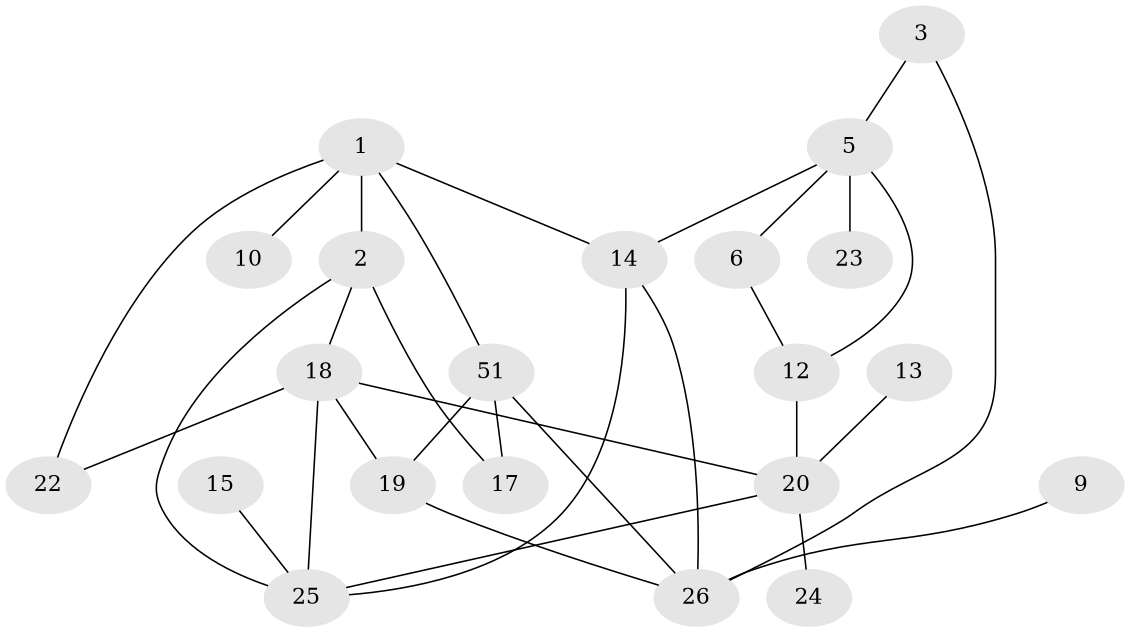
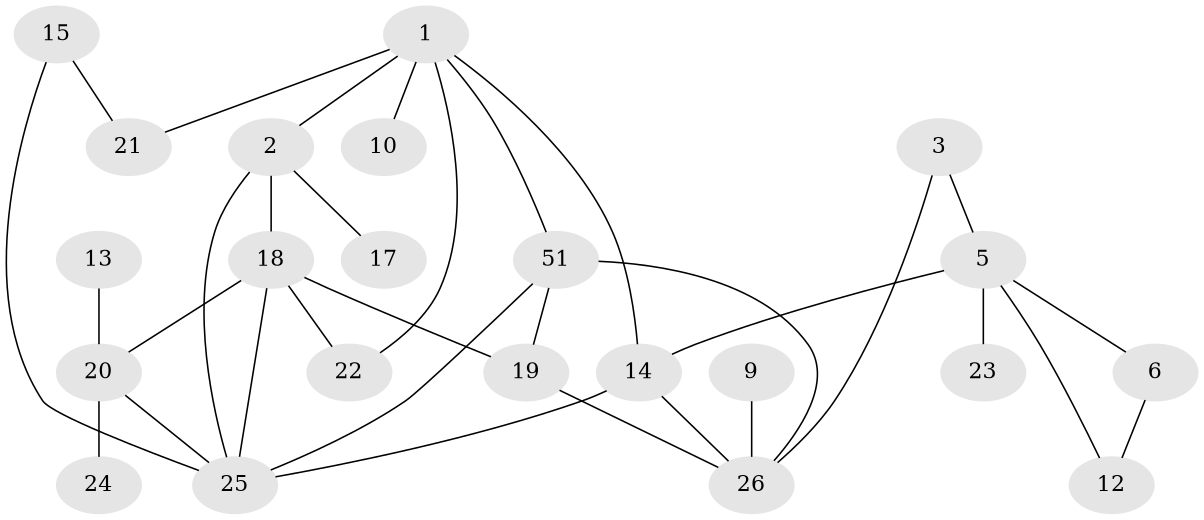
none -> (129, 147)
(499, 429) -> (414, 394)
(797, 429) -> none
